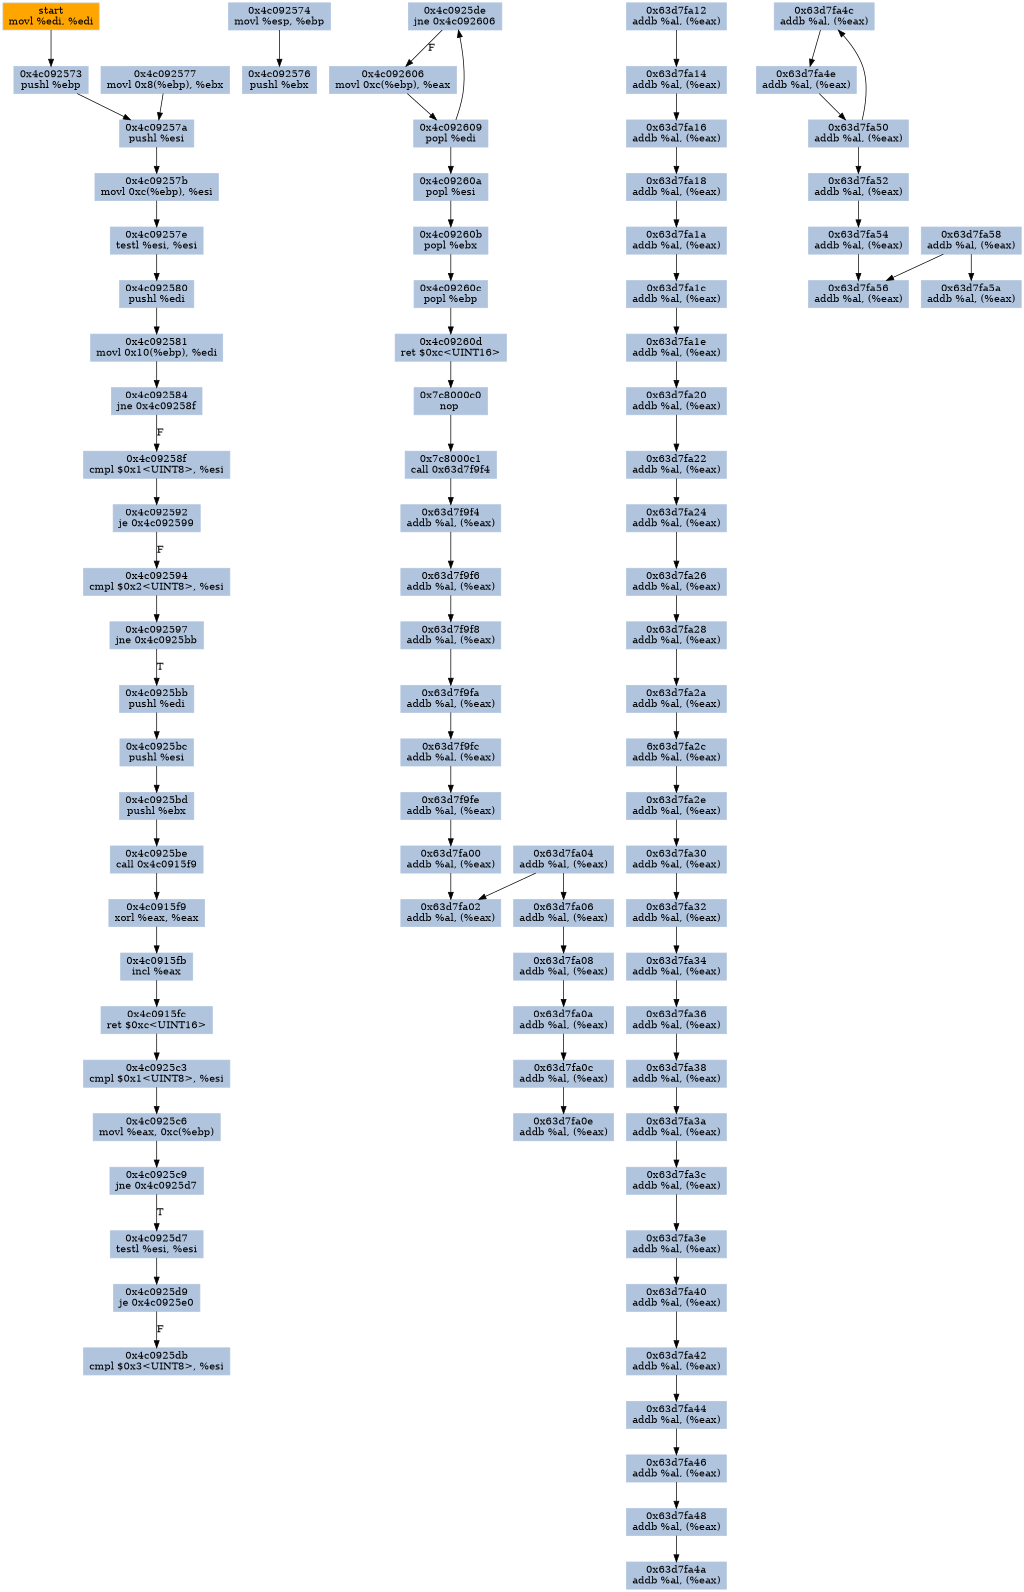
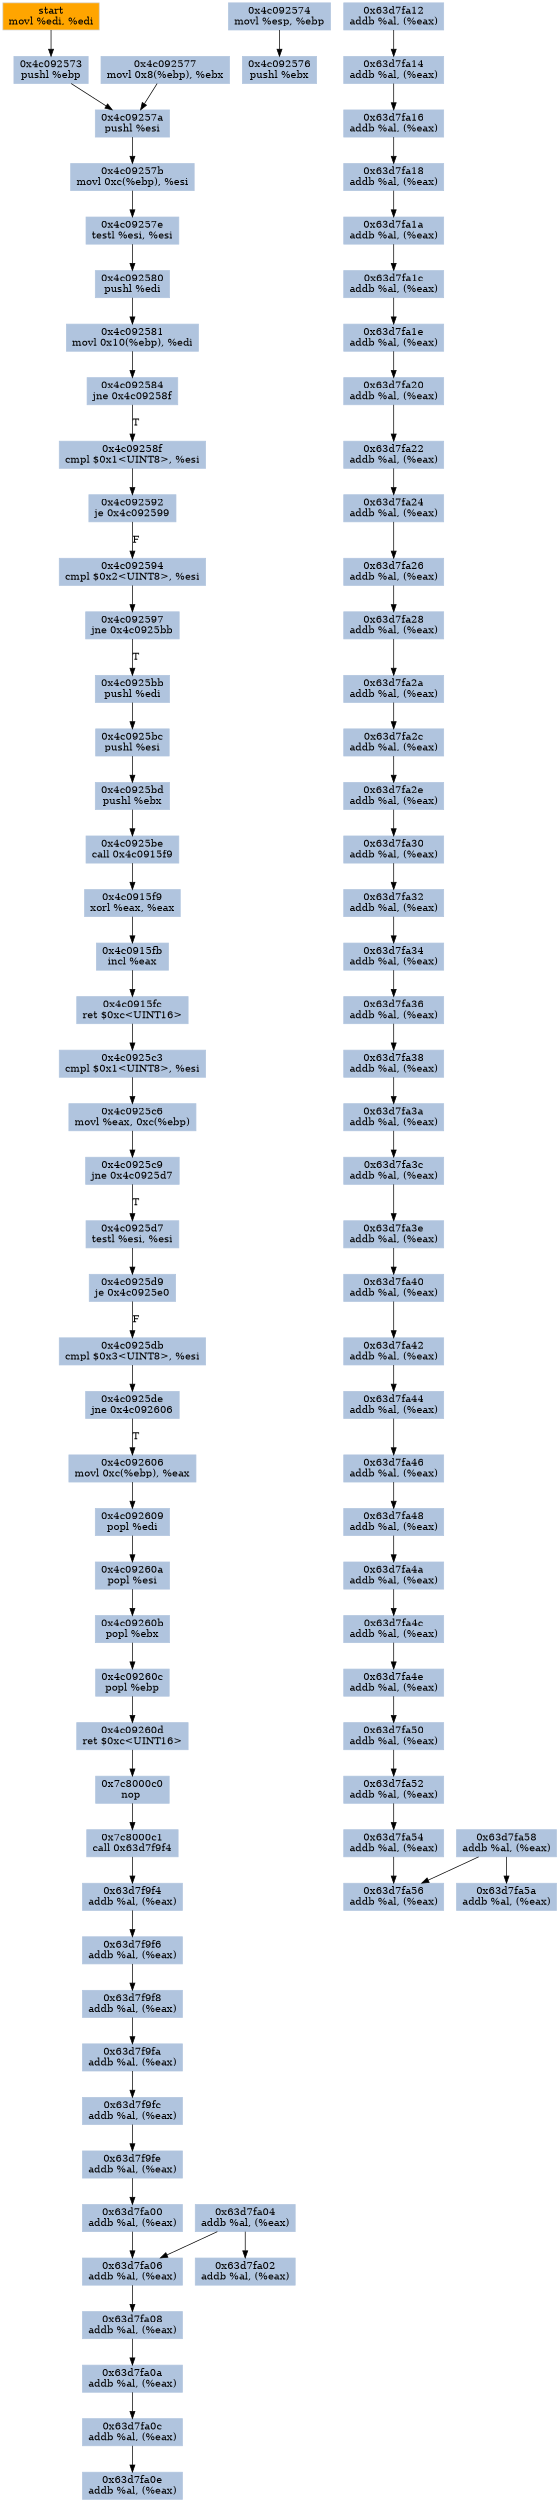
(432, 48) -> (136, 1437)
(865, 75) -> (394, 1599)
(464, 79) -> (132, 1375)
(160, 433) -> (136, 423)
(676, 752) -> (394, 742)
(451, 883) -> (132, 2241)
